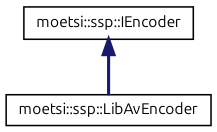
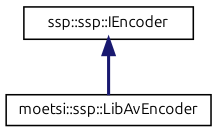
(109, 23) -> (109, 23)
